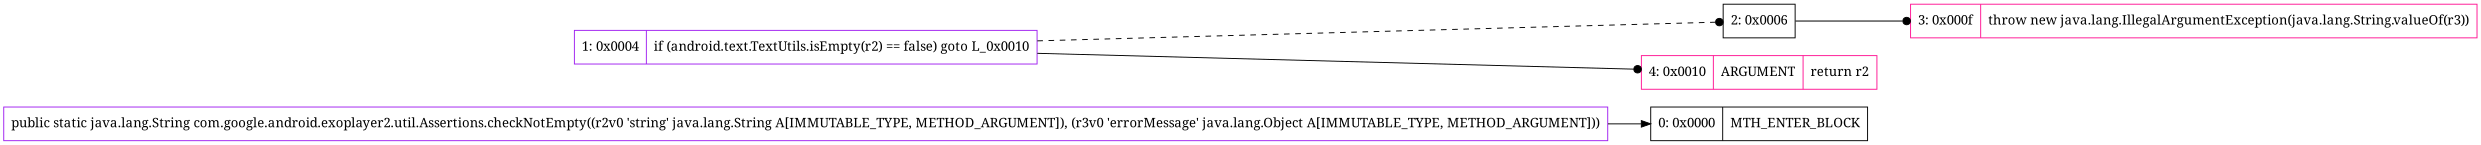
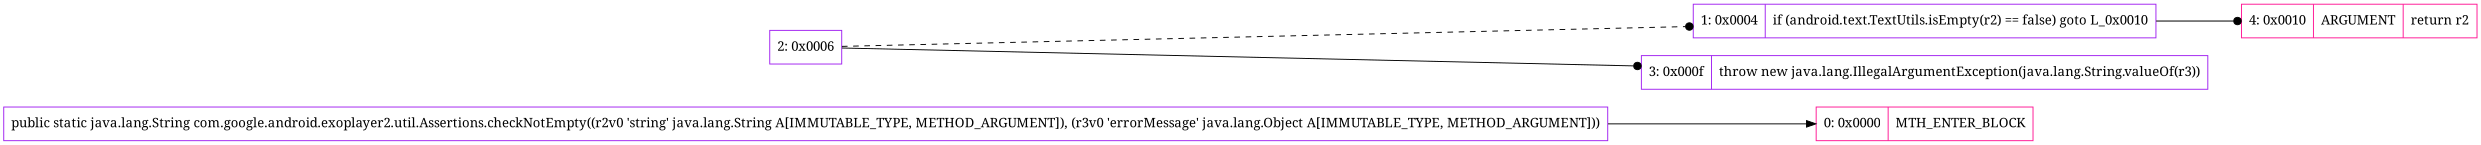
(1759, 21) -> (806, 47)
(2194, 21) -> (1925, 72)
(1376, 32) -> (1264, 36)
(1759, 124) -> (1925, 124)
